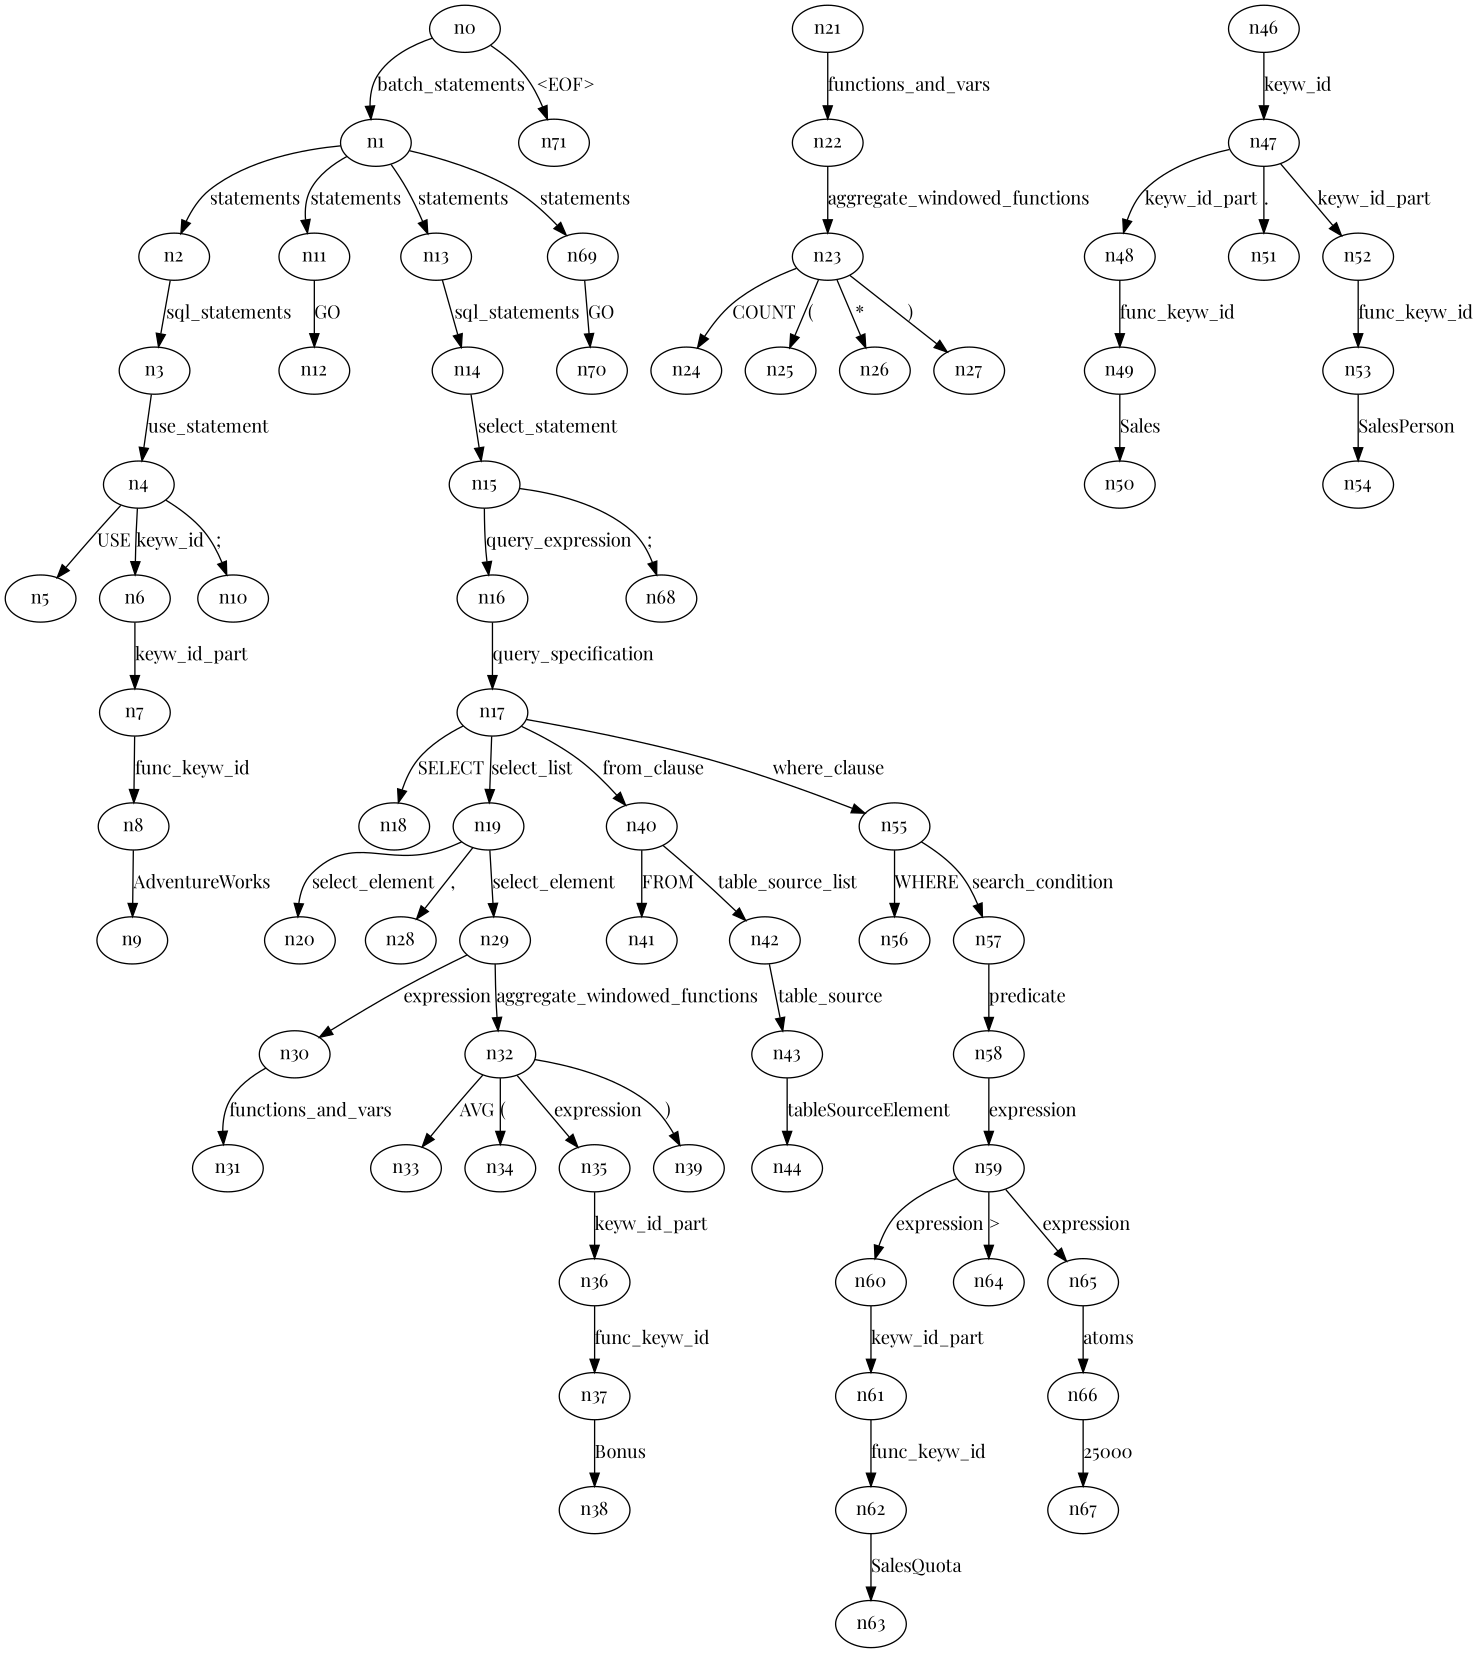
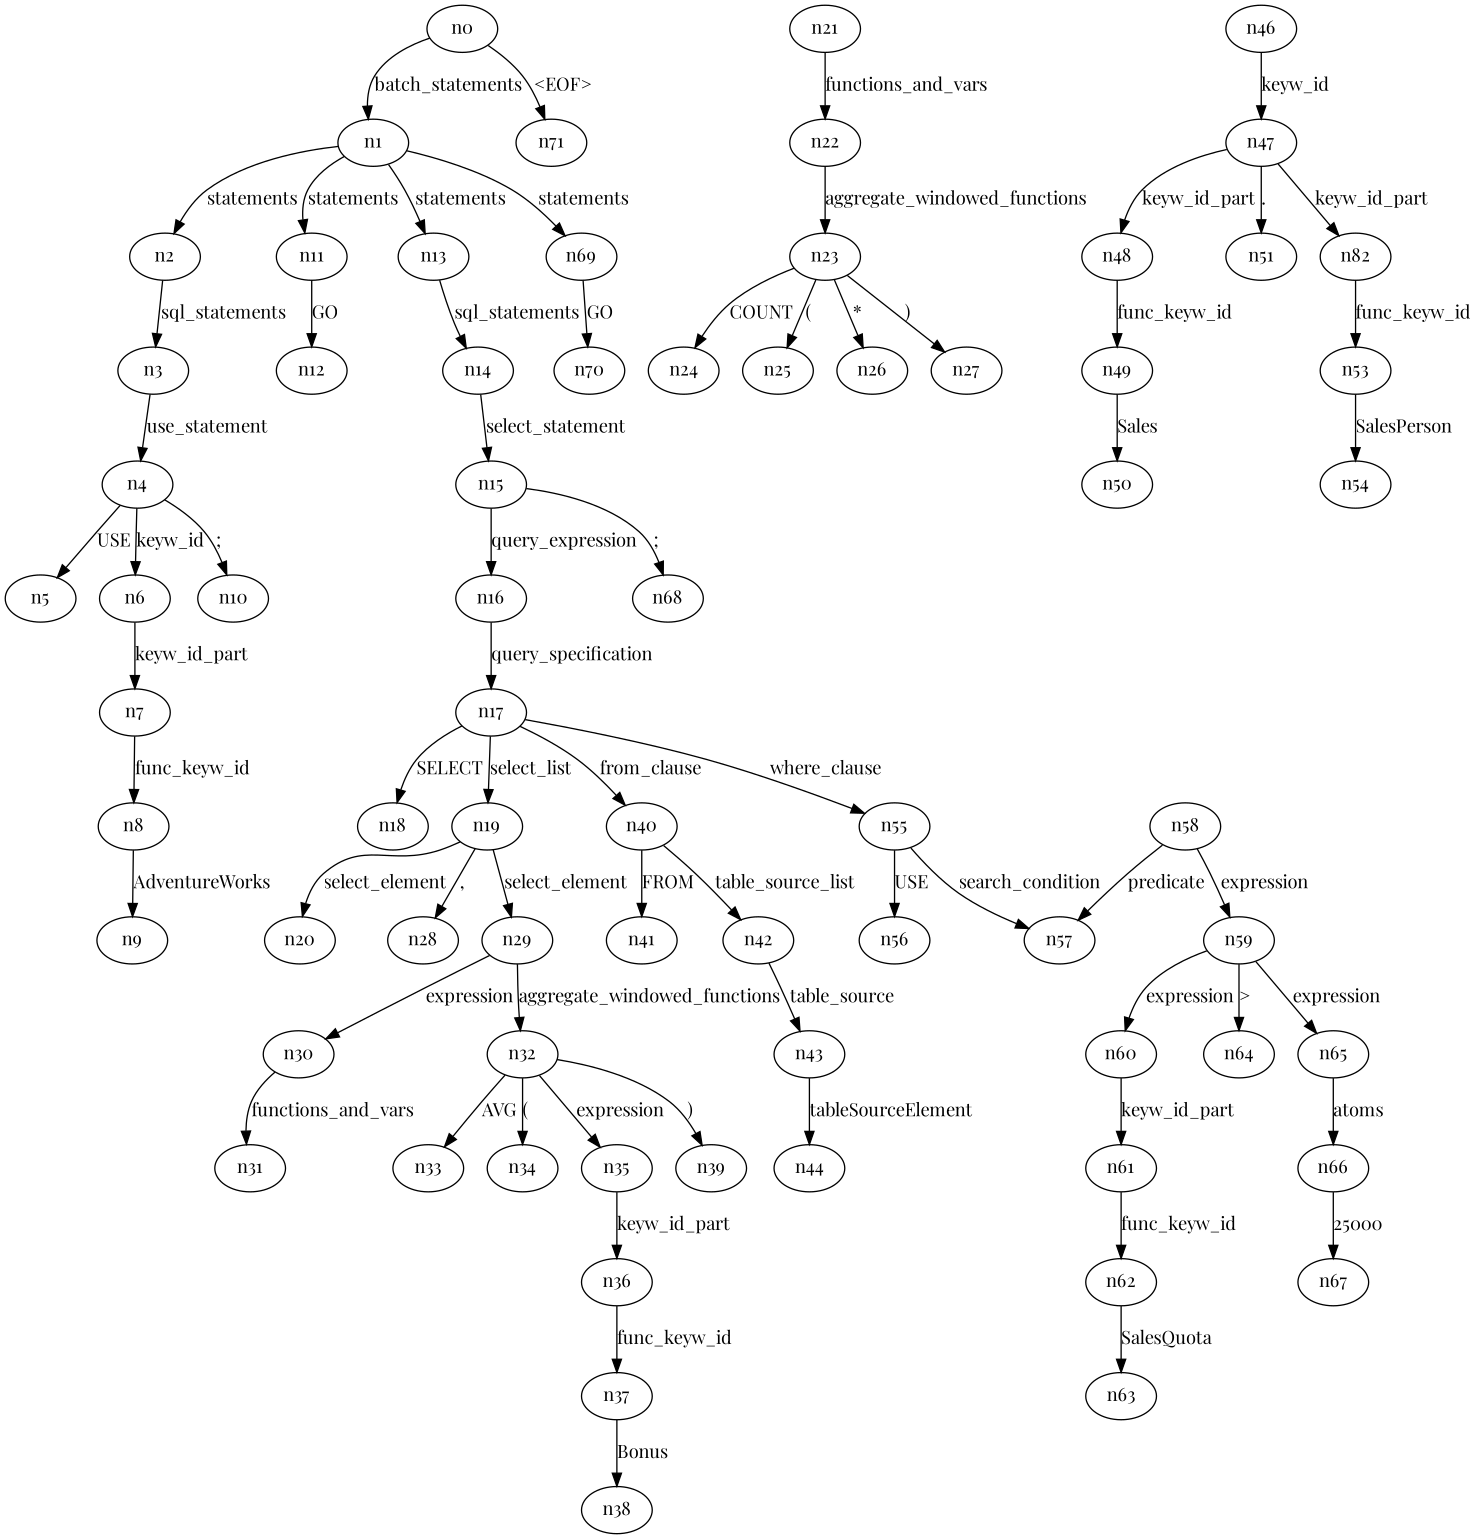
(1358, 257) -> (1356, 257)
(927, 883) -> (912, 883)
(989, 991) -> (1124, 877)
